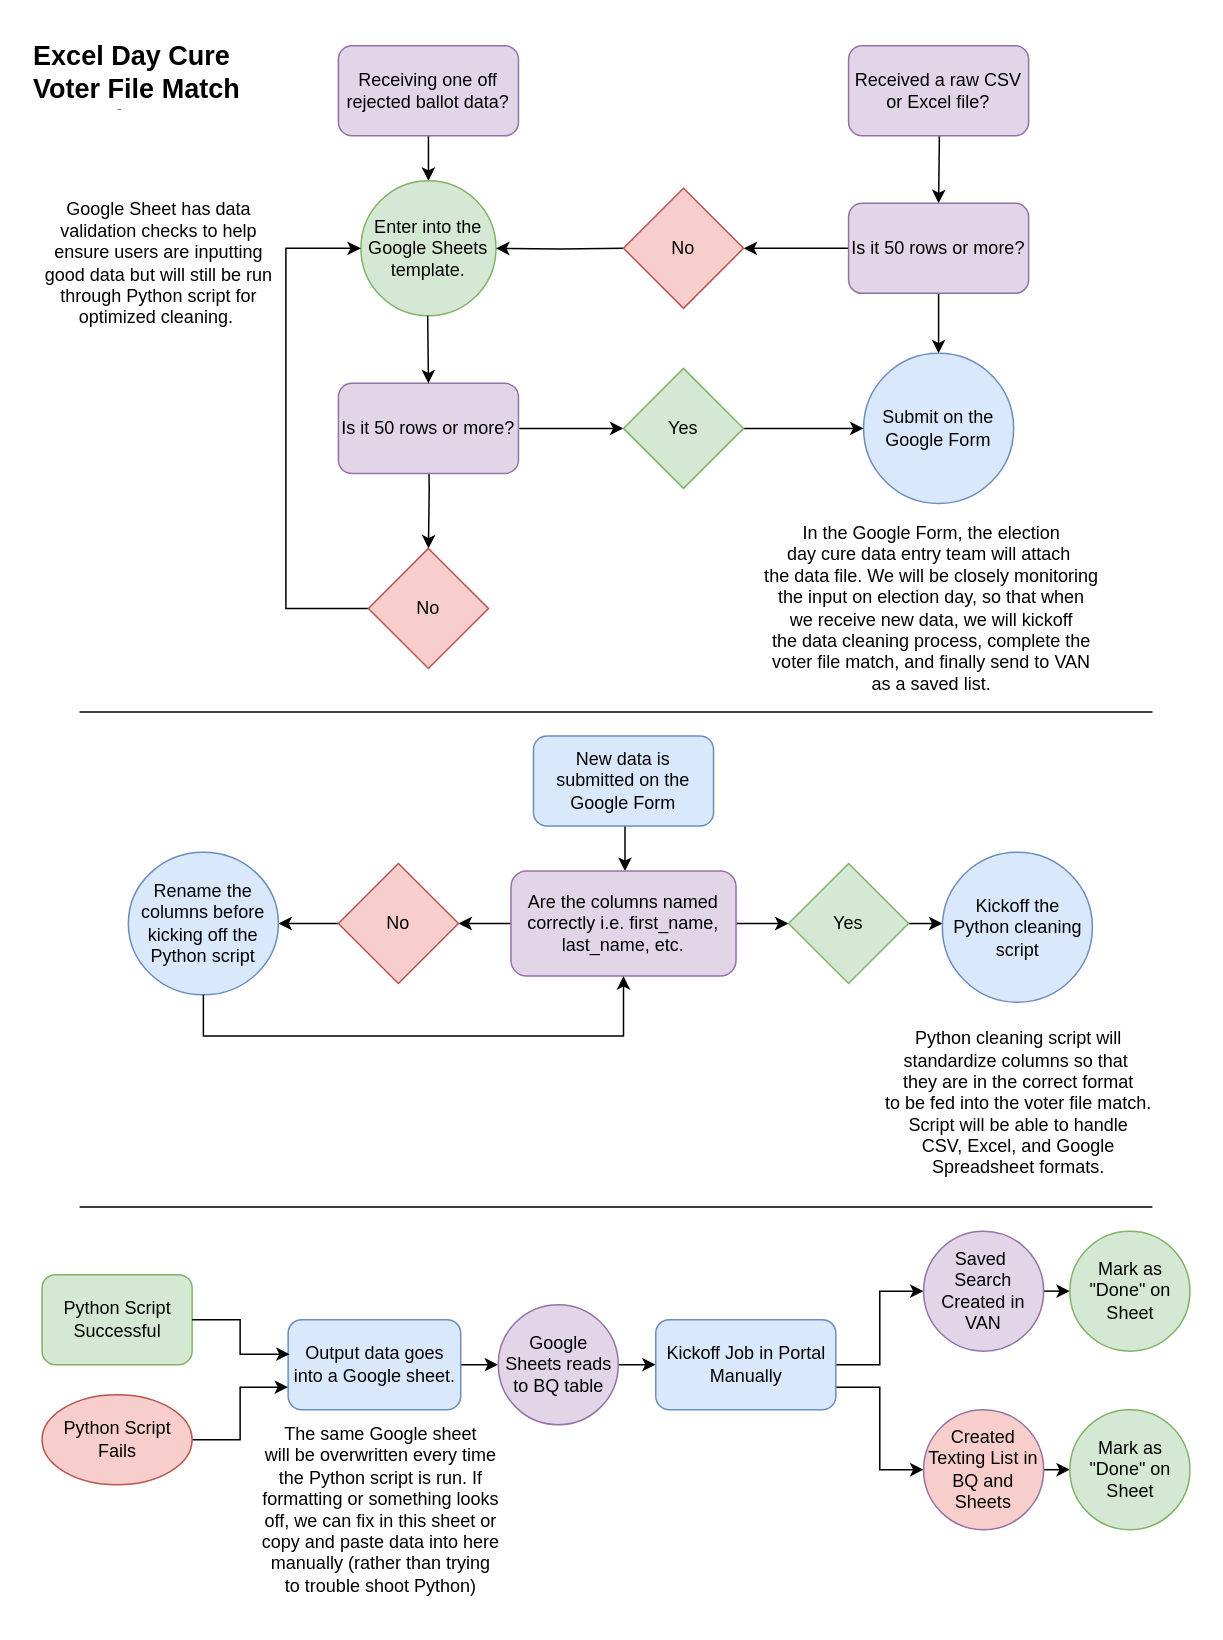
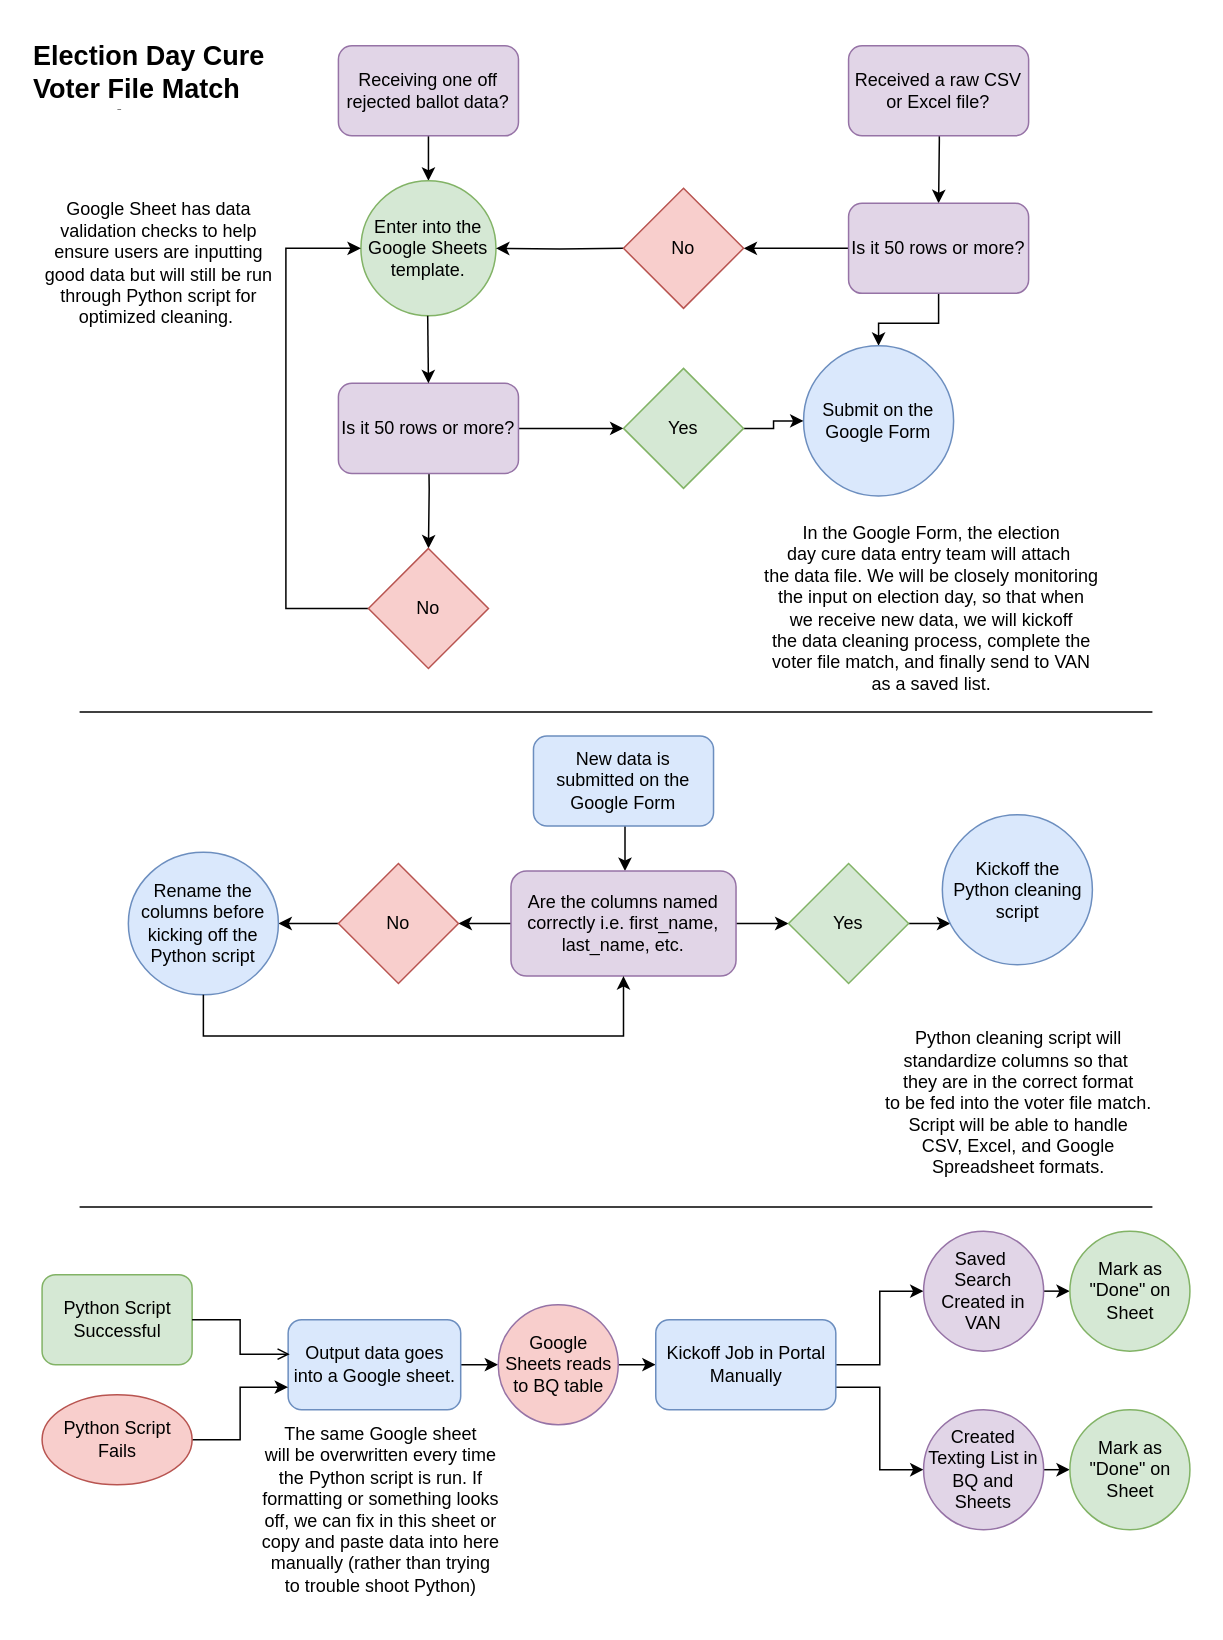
(167, 63) -> (167, 63)
(938, 428) -> (878, 421)
(1017, 927) -> (1017, 890)
(278, 1354) -> (280, 1354)
(558, 1364) -> (558, 1364)
(983, 1469) -> (983, 1469)
